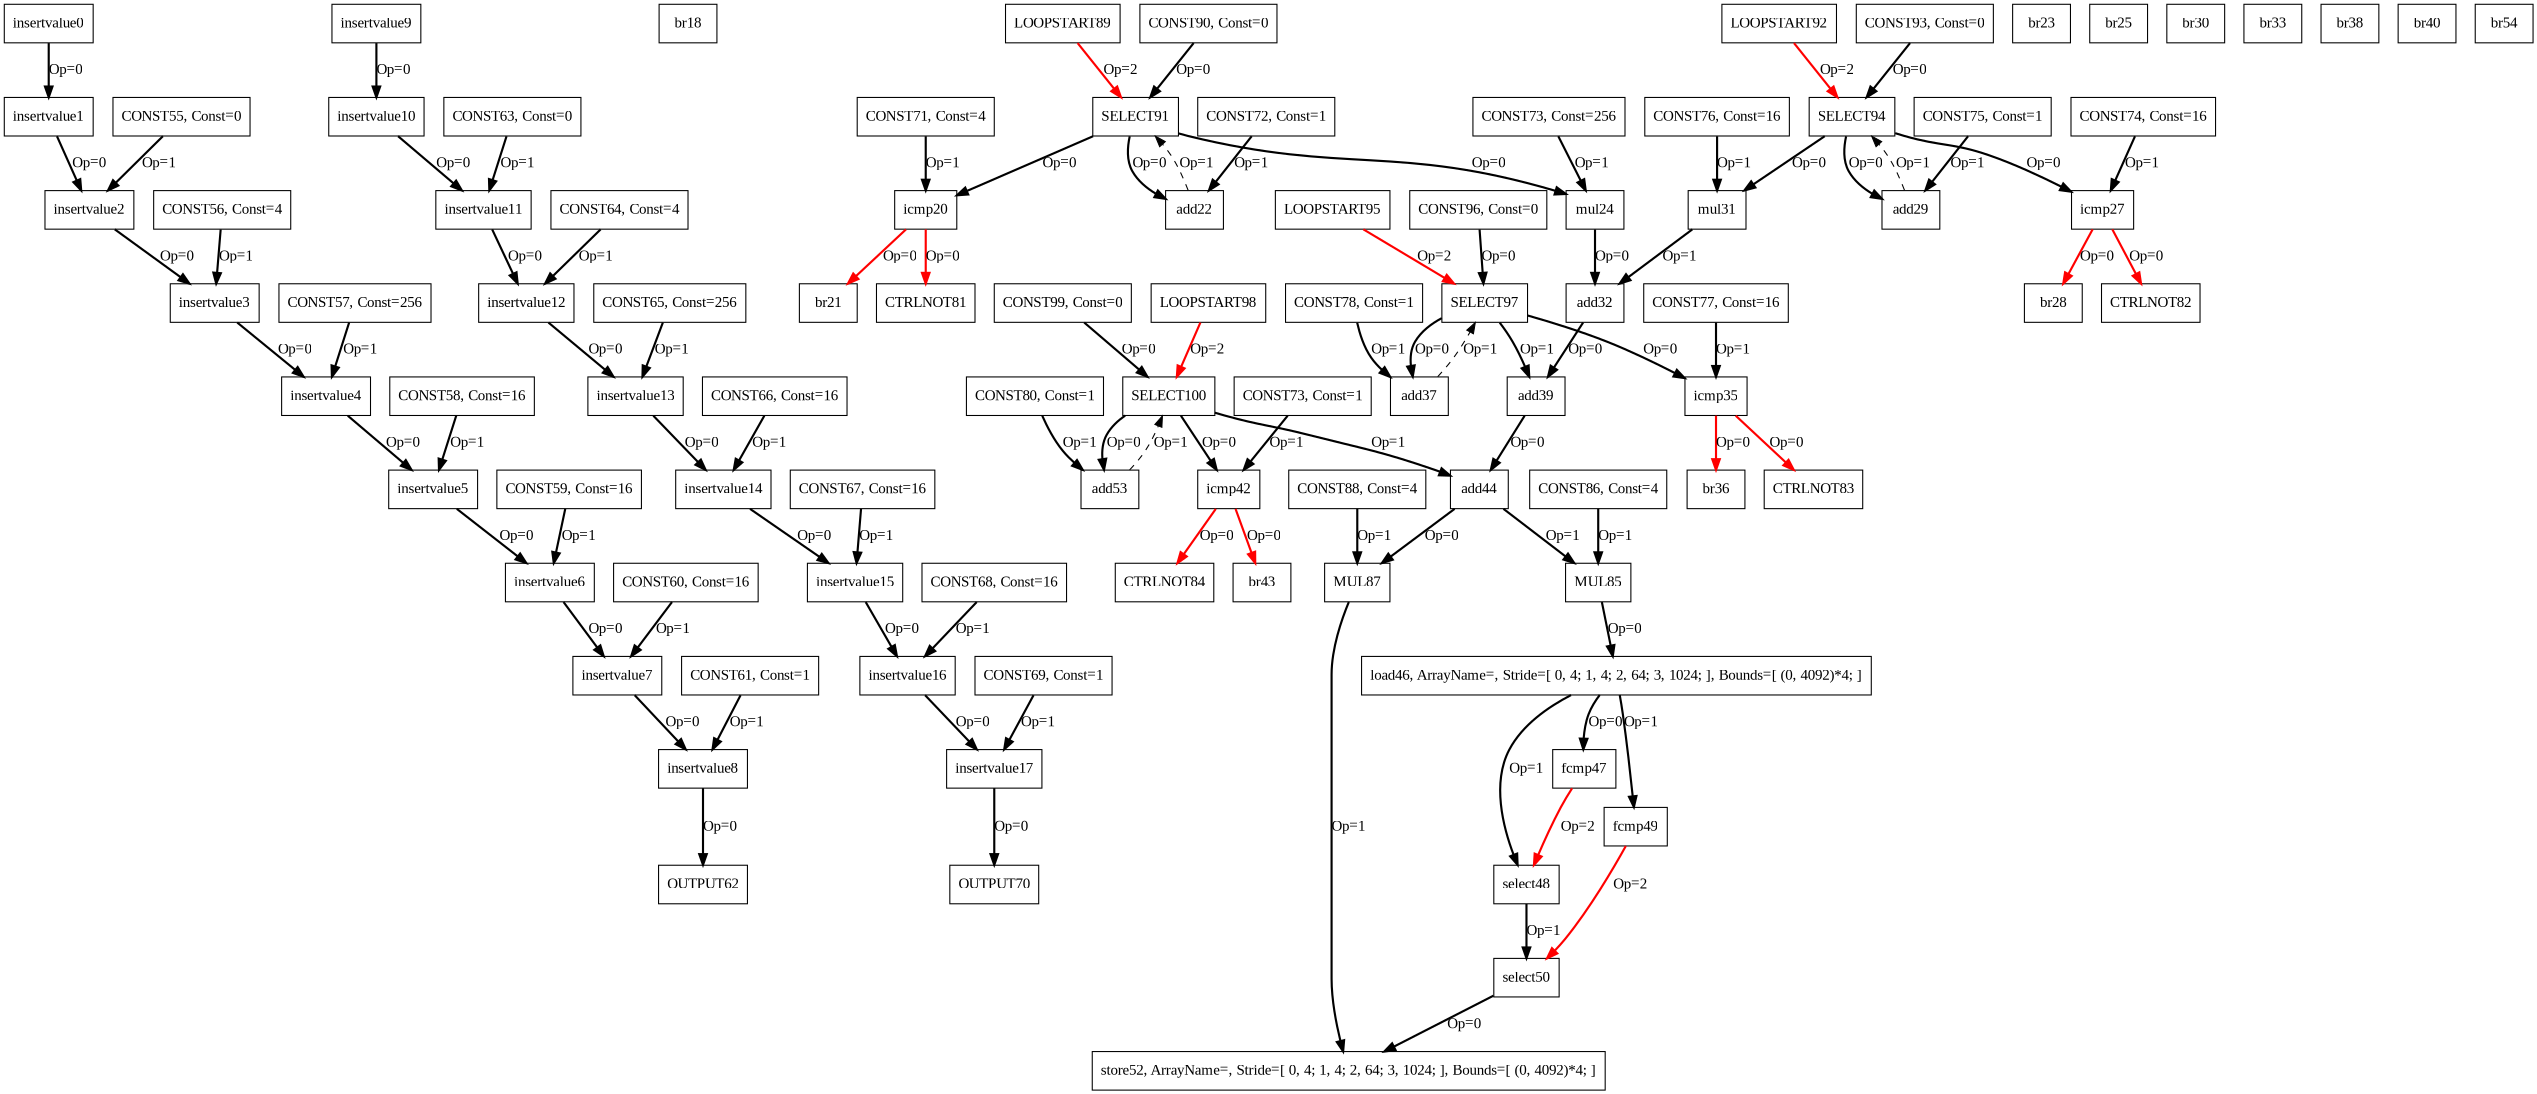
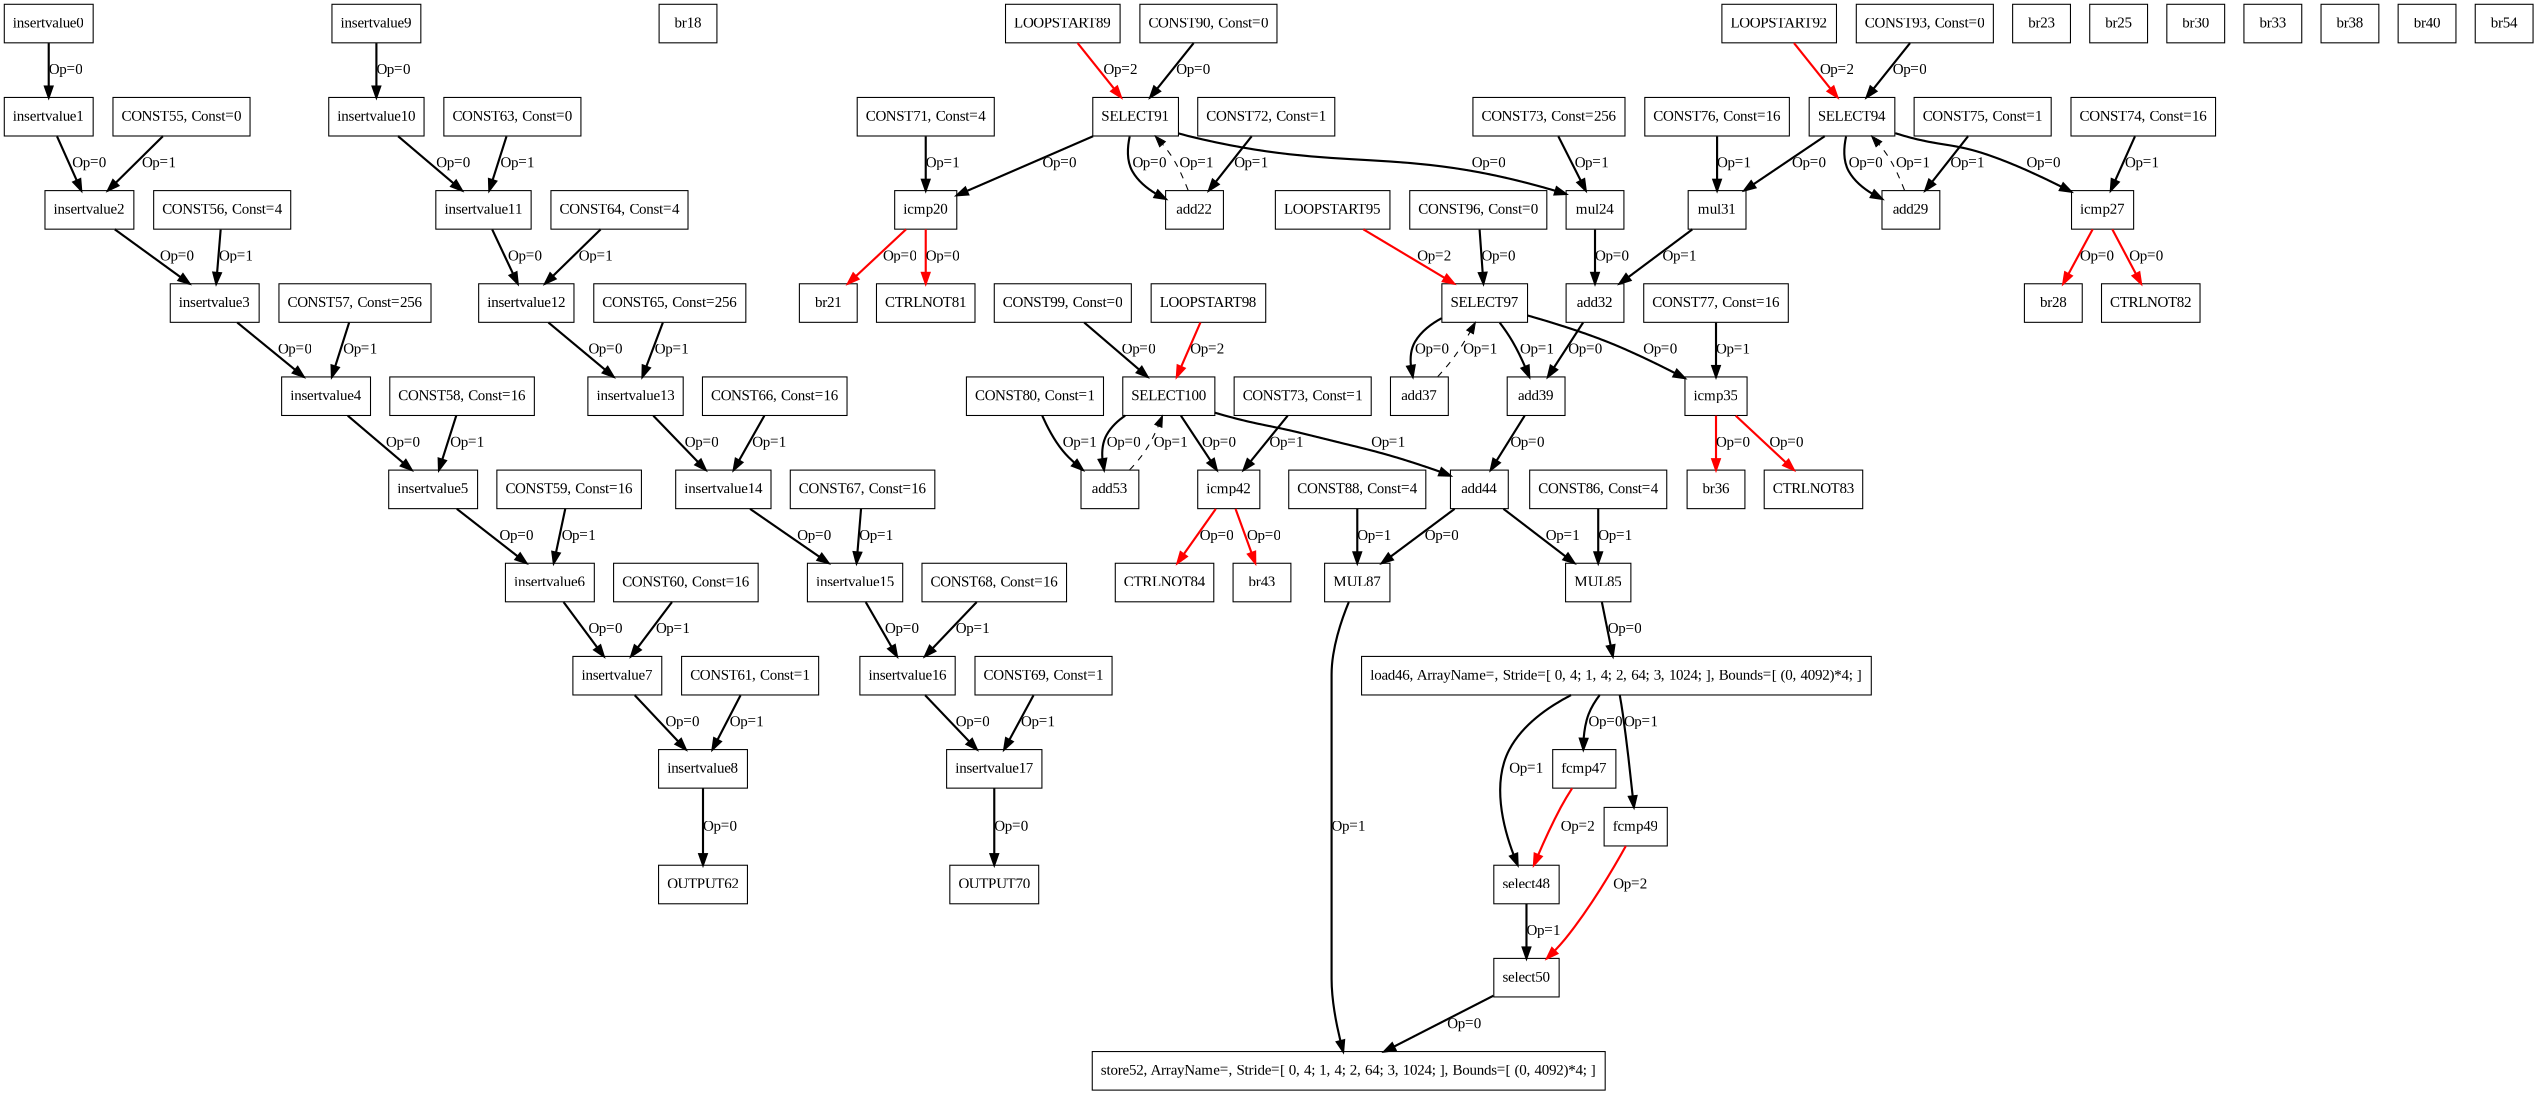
(1354, 303) -> none
